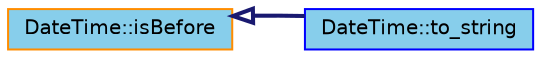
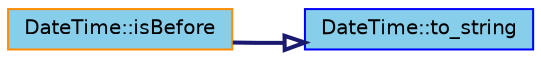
(279, 16) -> (258, 43)
